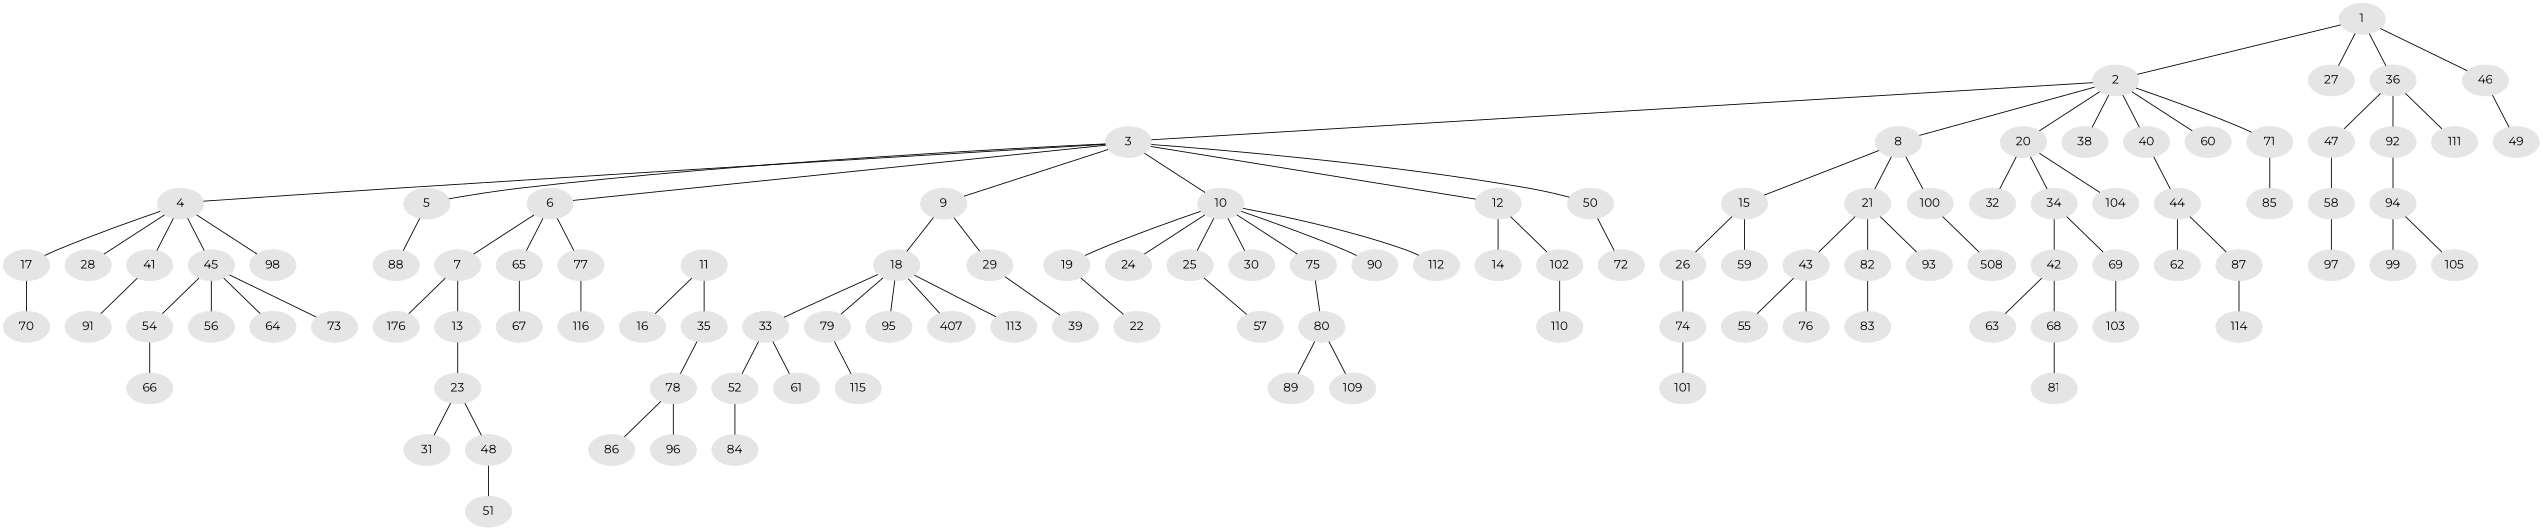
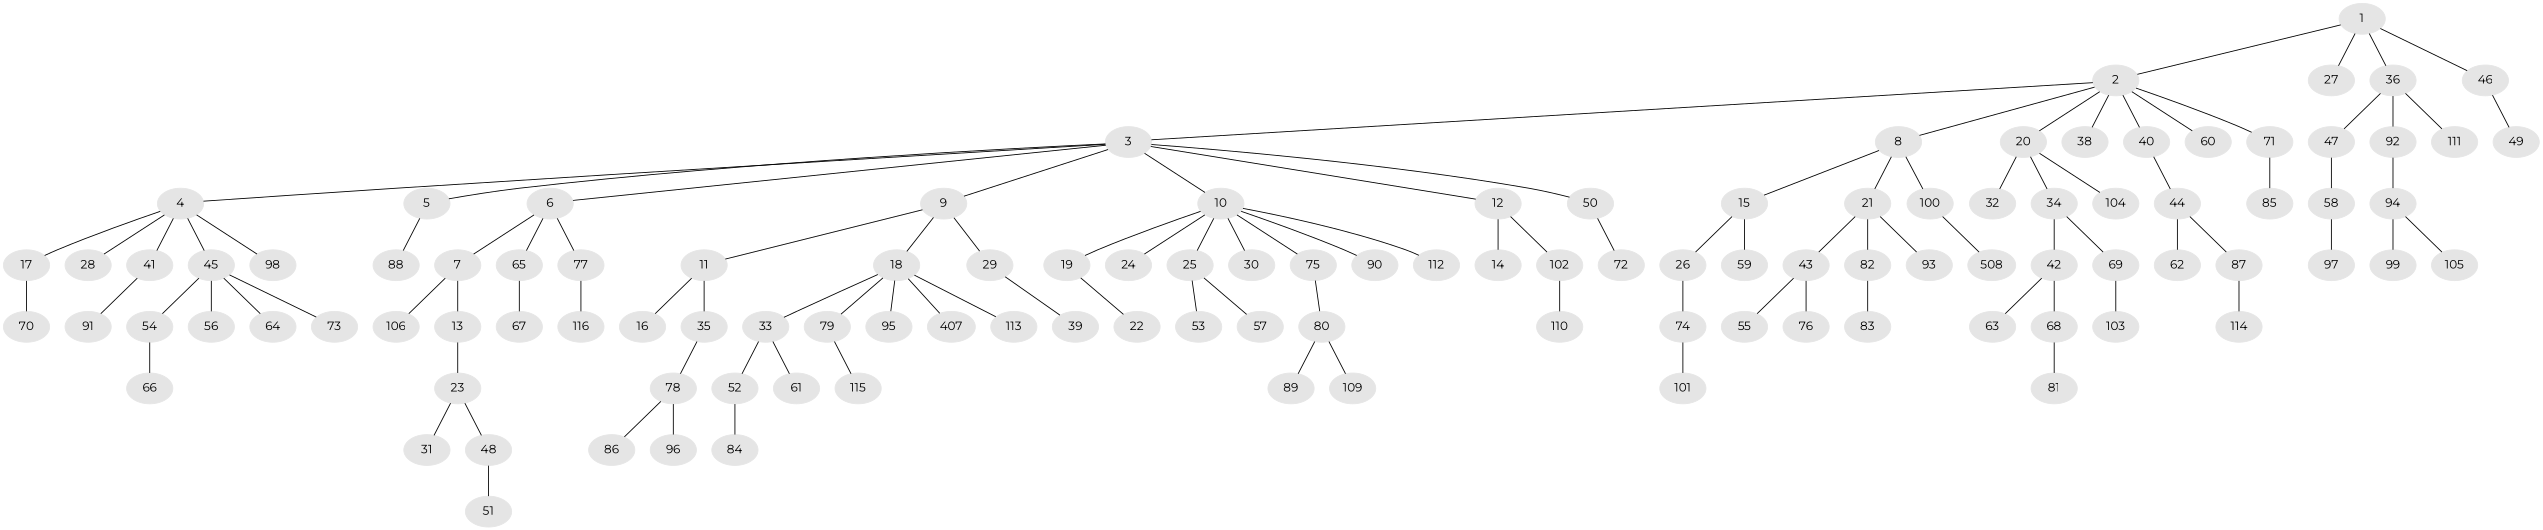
none -> (824, 234)
(396, 327) -> (396, 327)
none -> (1199, 327)
